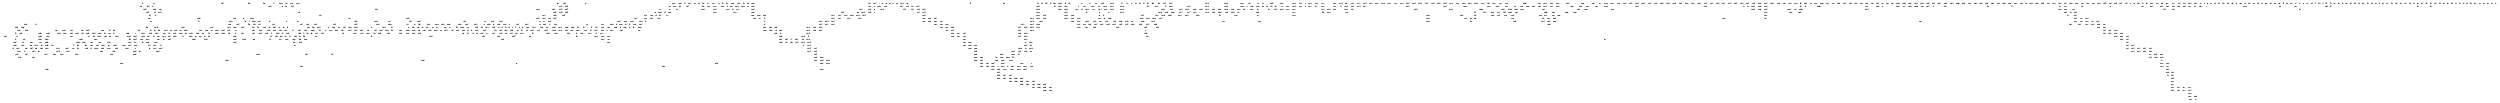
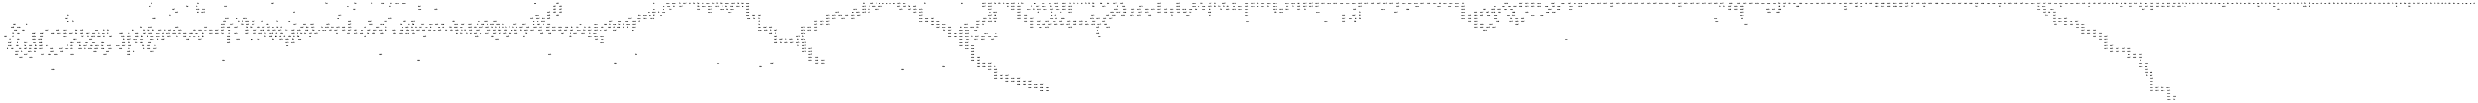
(1019, 30) -> none
